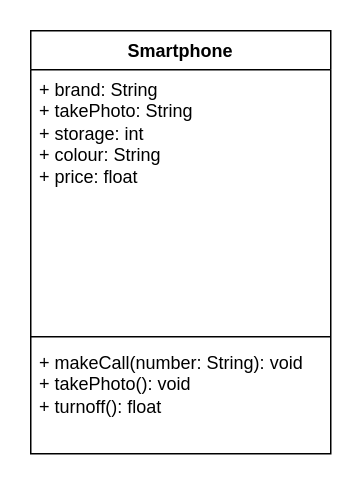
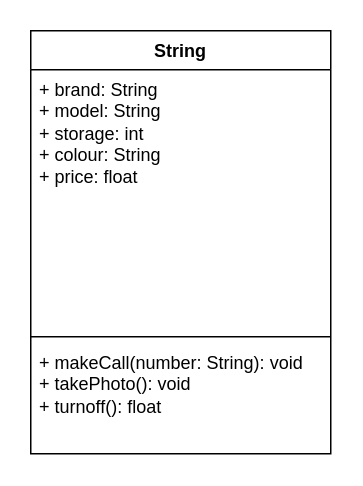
(181, 52) -> (181, 52)
(126, 134) -> (109, 134)
